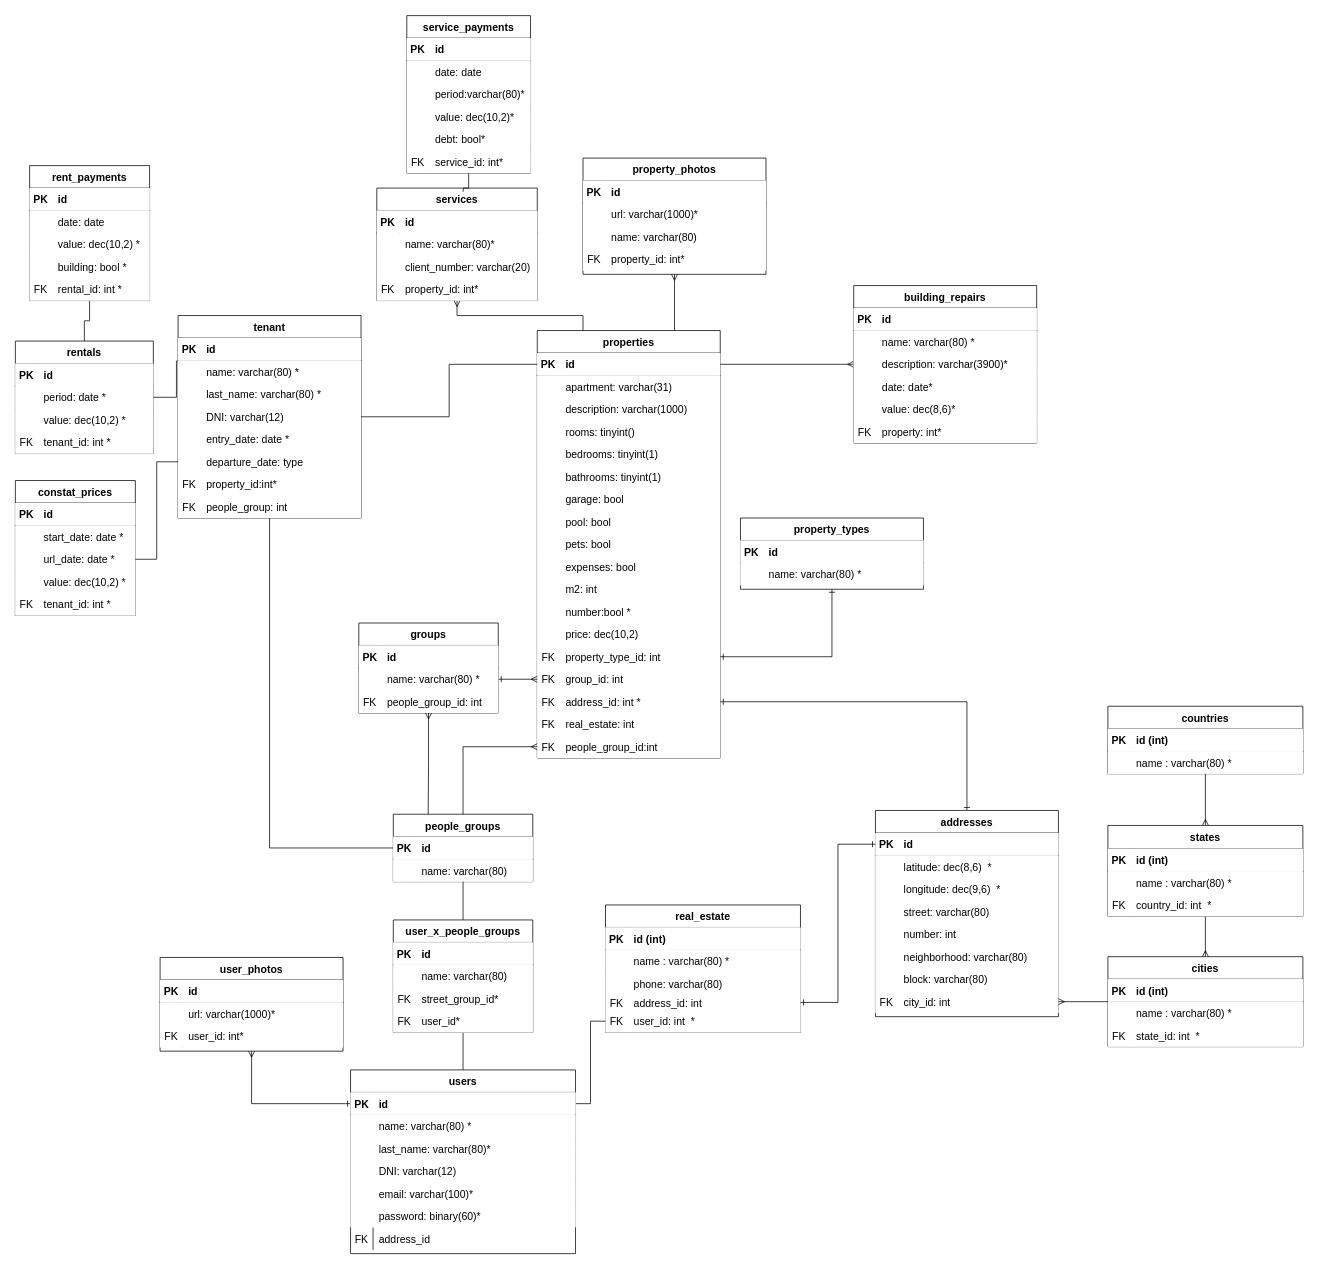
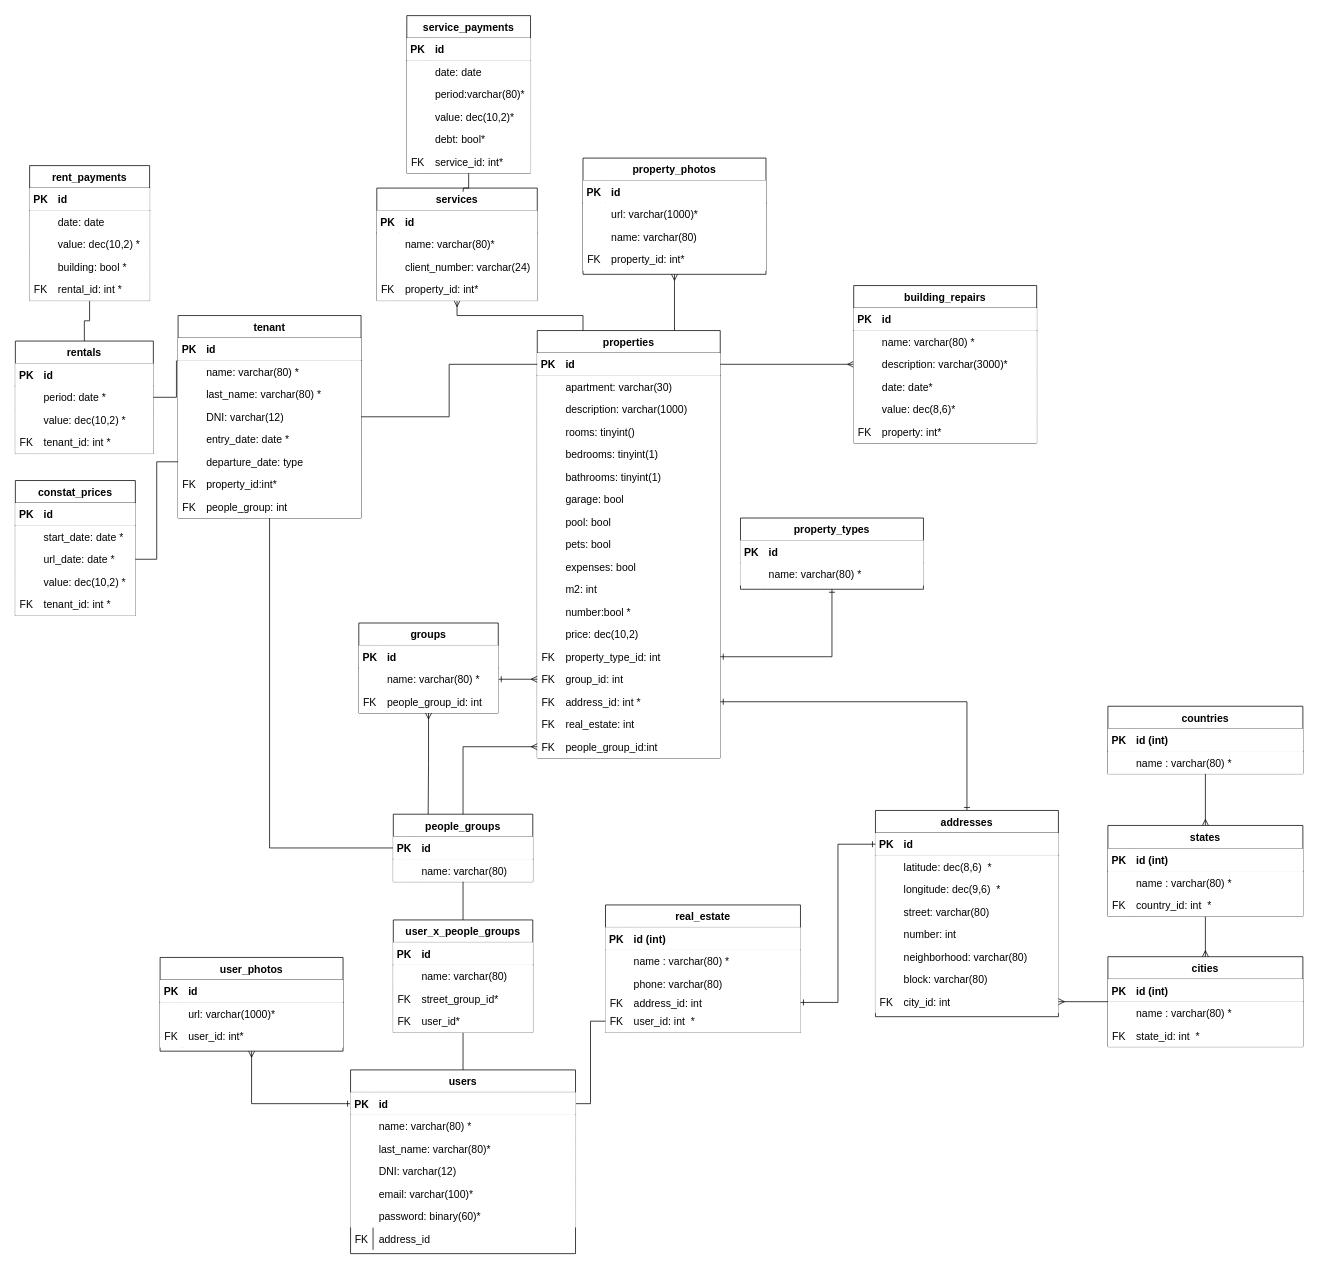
(476, 267) -> (476, 267)
(956, 365) -> (956, 365)
(627, 387) -> (627, 387)
